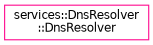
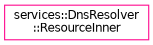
(77, 22) -> (77, 22)
